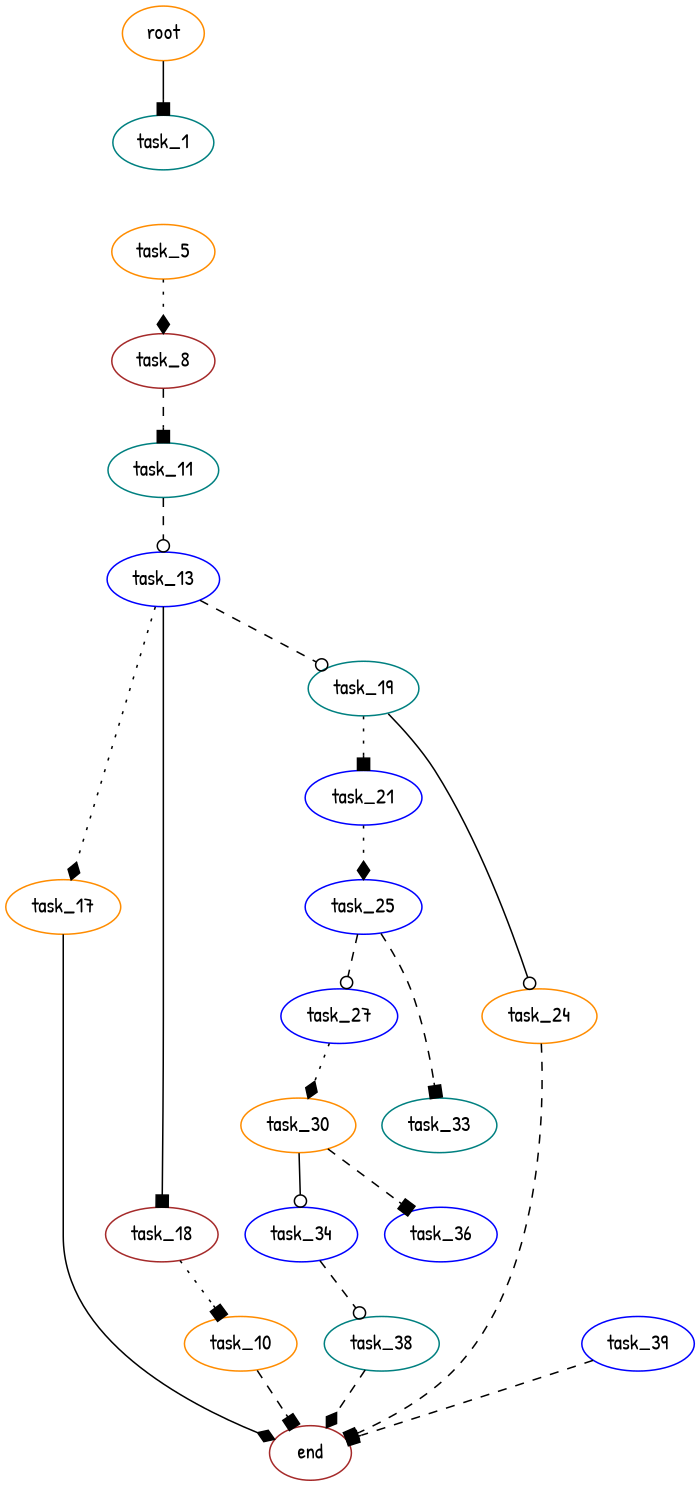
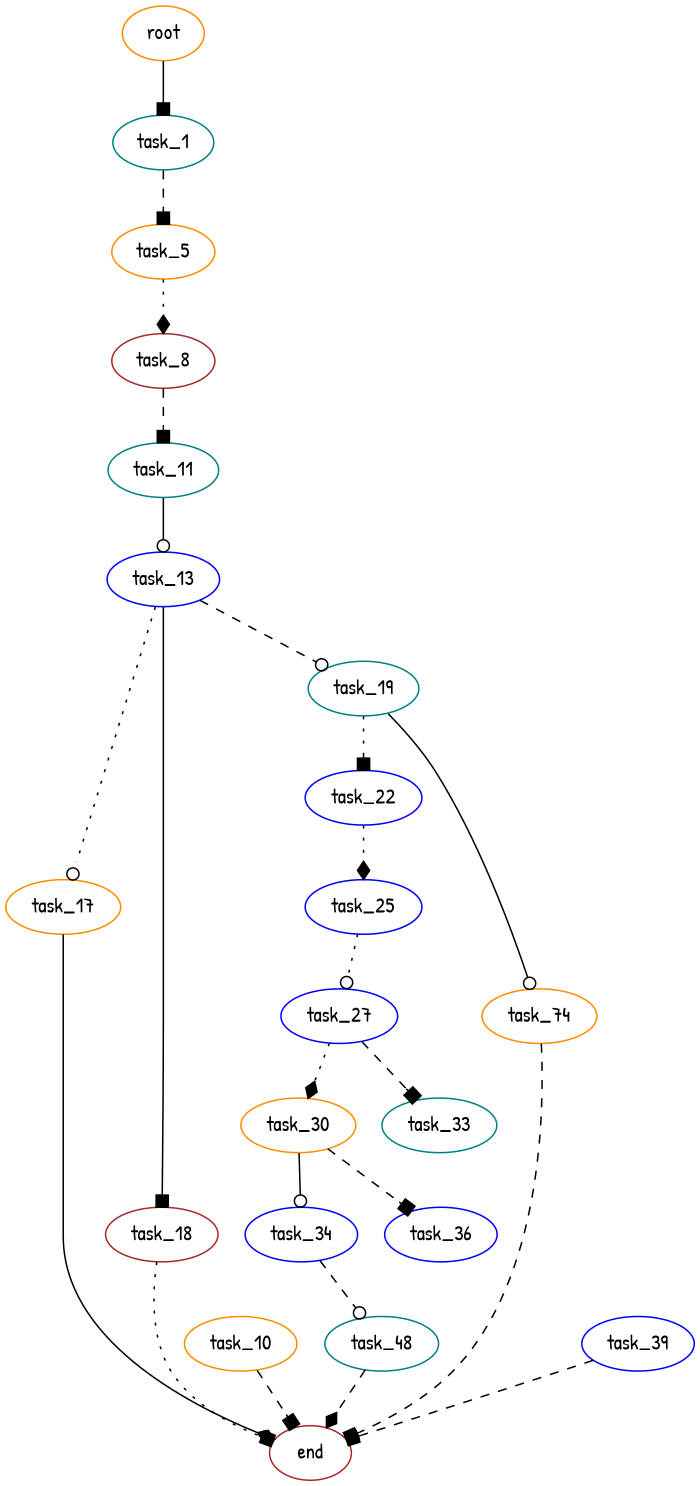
none -> (163, 190)
(163, 519) -> (163, 519)
(116, 735) -> (116, 735)
(364, 798) -> (364, 798)
(353, 955) -> (353, 955)
(416, 1005) -> (384, 1065)
(539, 1016) -> (539, 1016)
(197, 1283) -> (171, 1370)
(382, 1344) -> (382, 1344)
